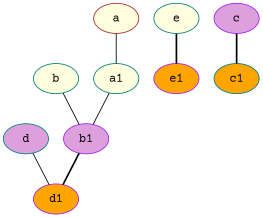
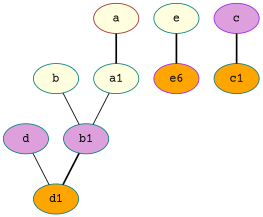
(116, 49) -> (116, 49)
(176, 79) -> (176, 79)
(86, 139) -> (86, 139)
(56, 199) -> (56, 199)
